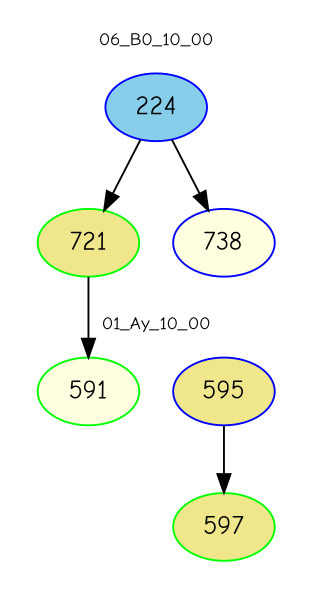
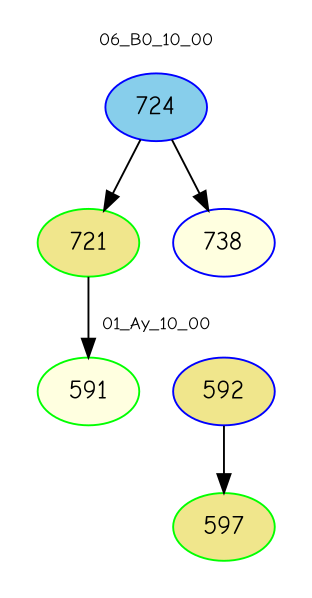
(156, 107) -> (156, 107)
(224, 391) -> (224, 391)
